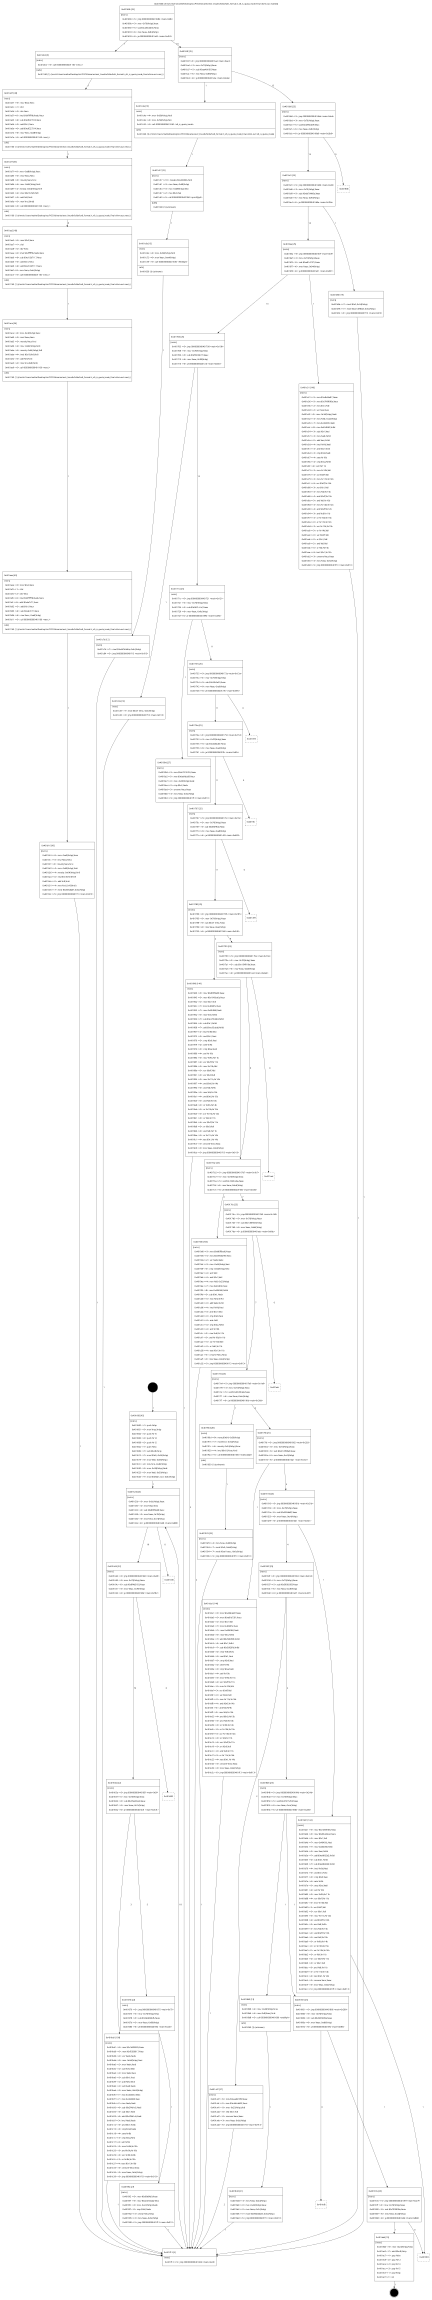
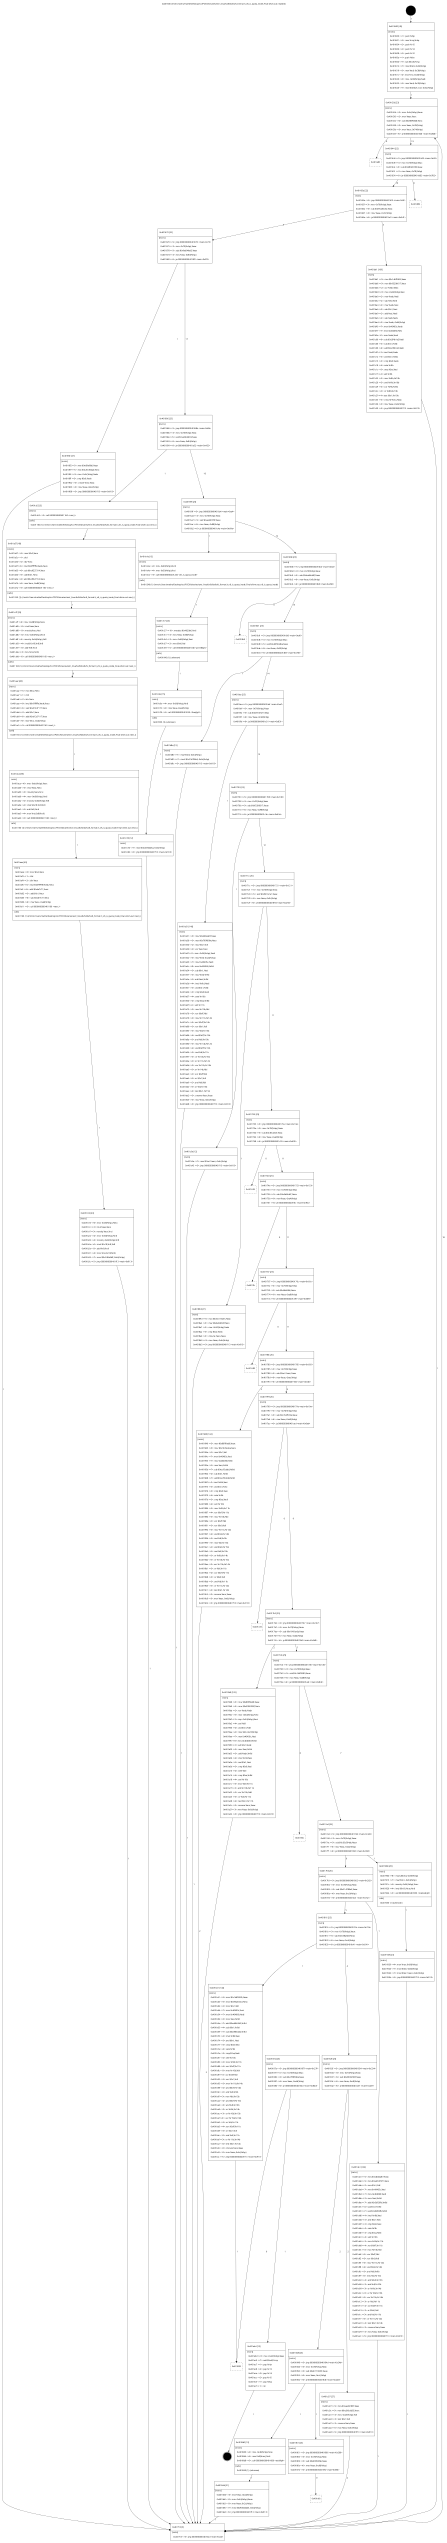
none -> (185, 338)
(356, 2105) -> none
